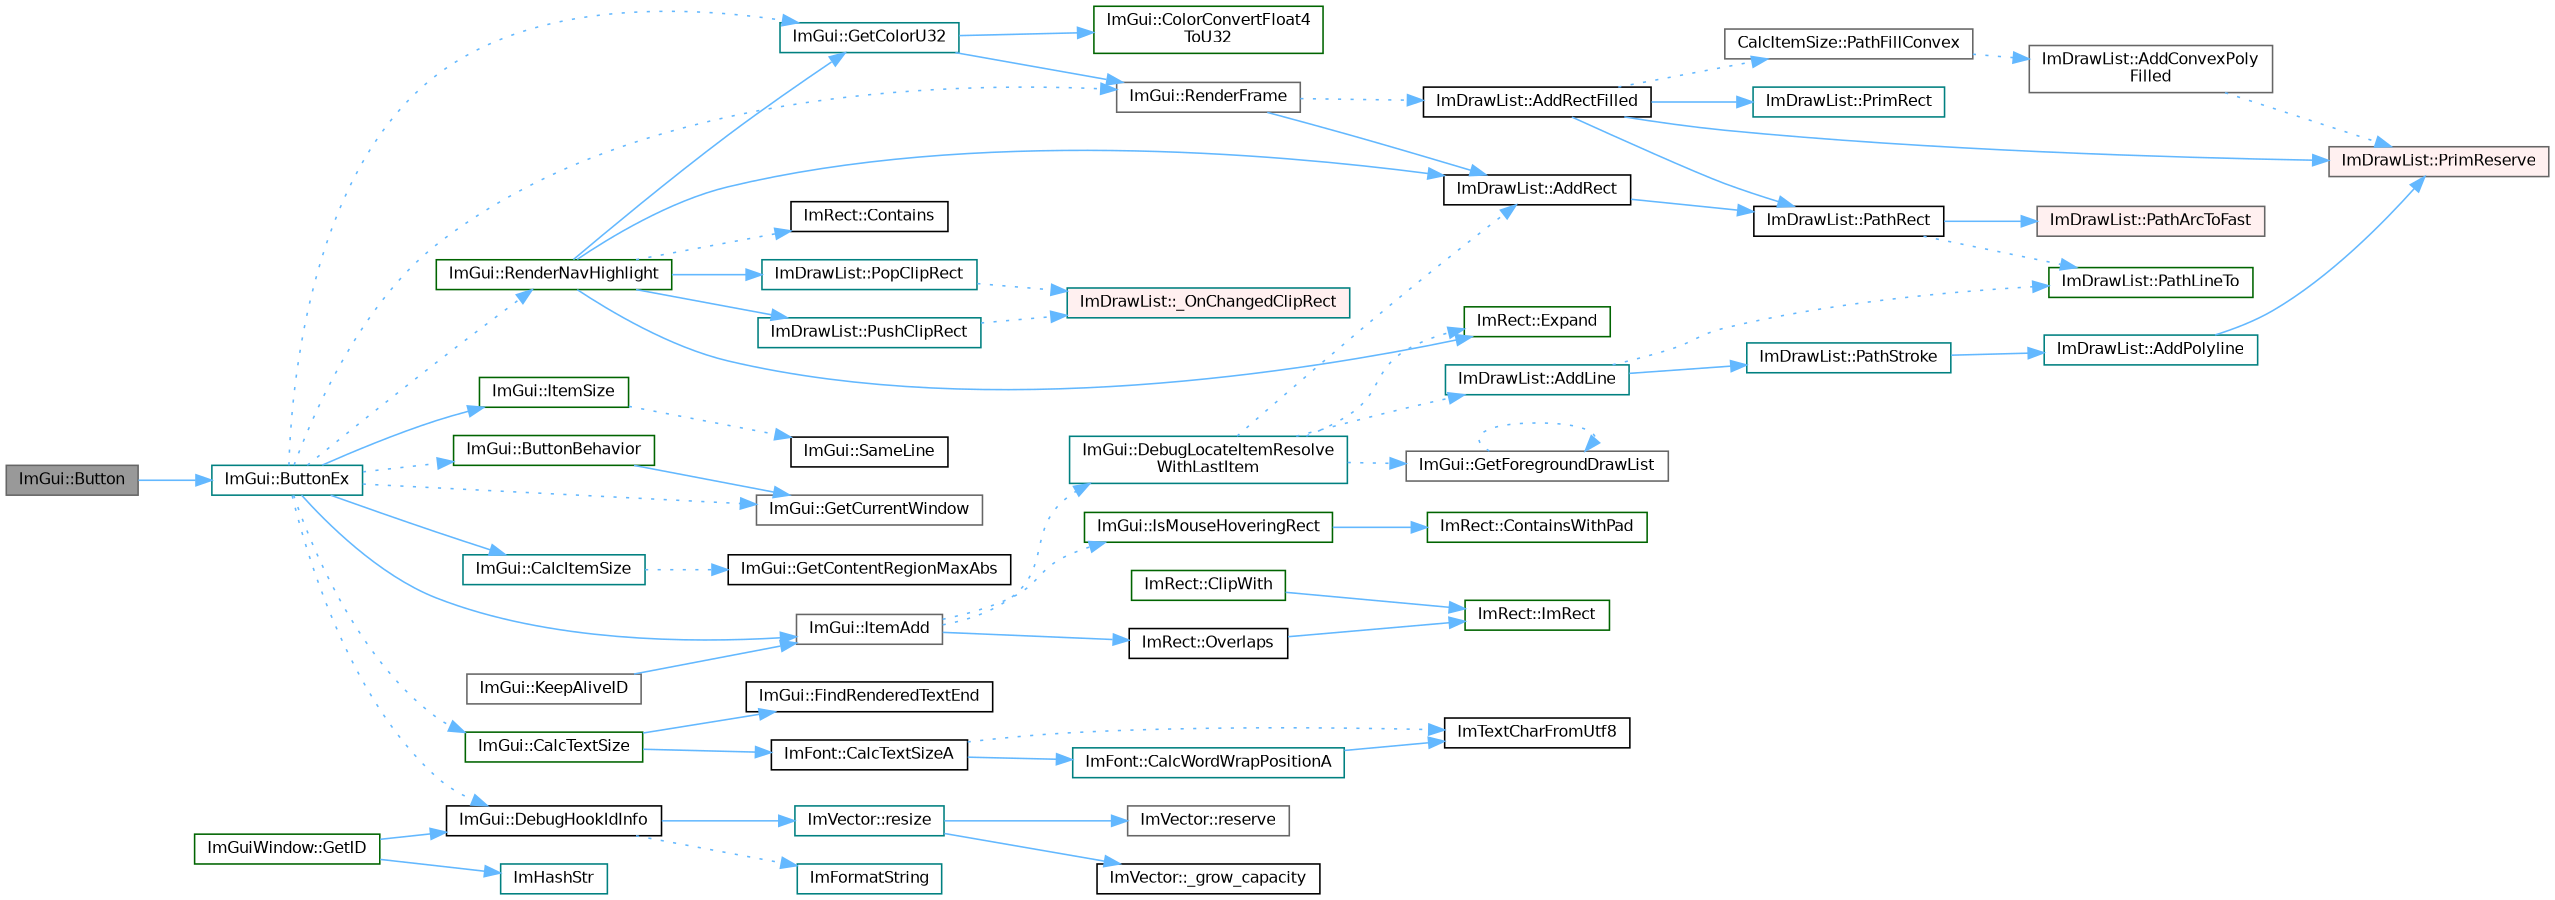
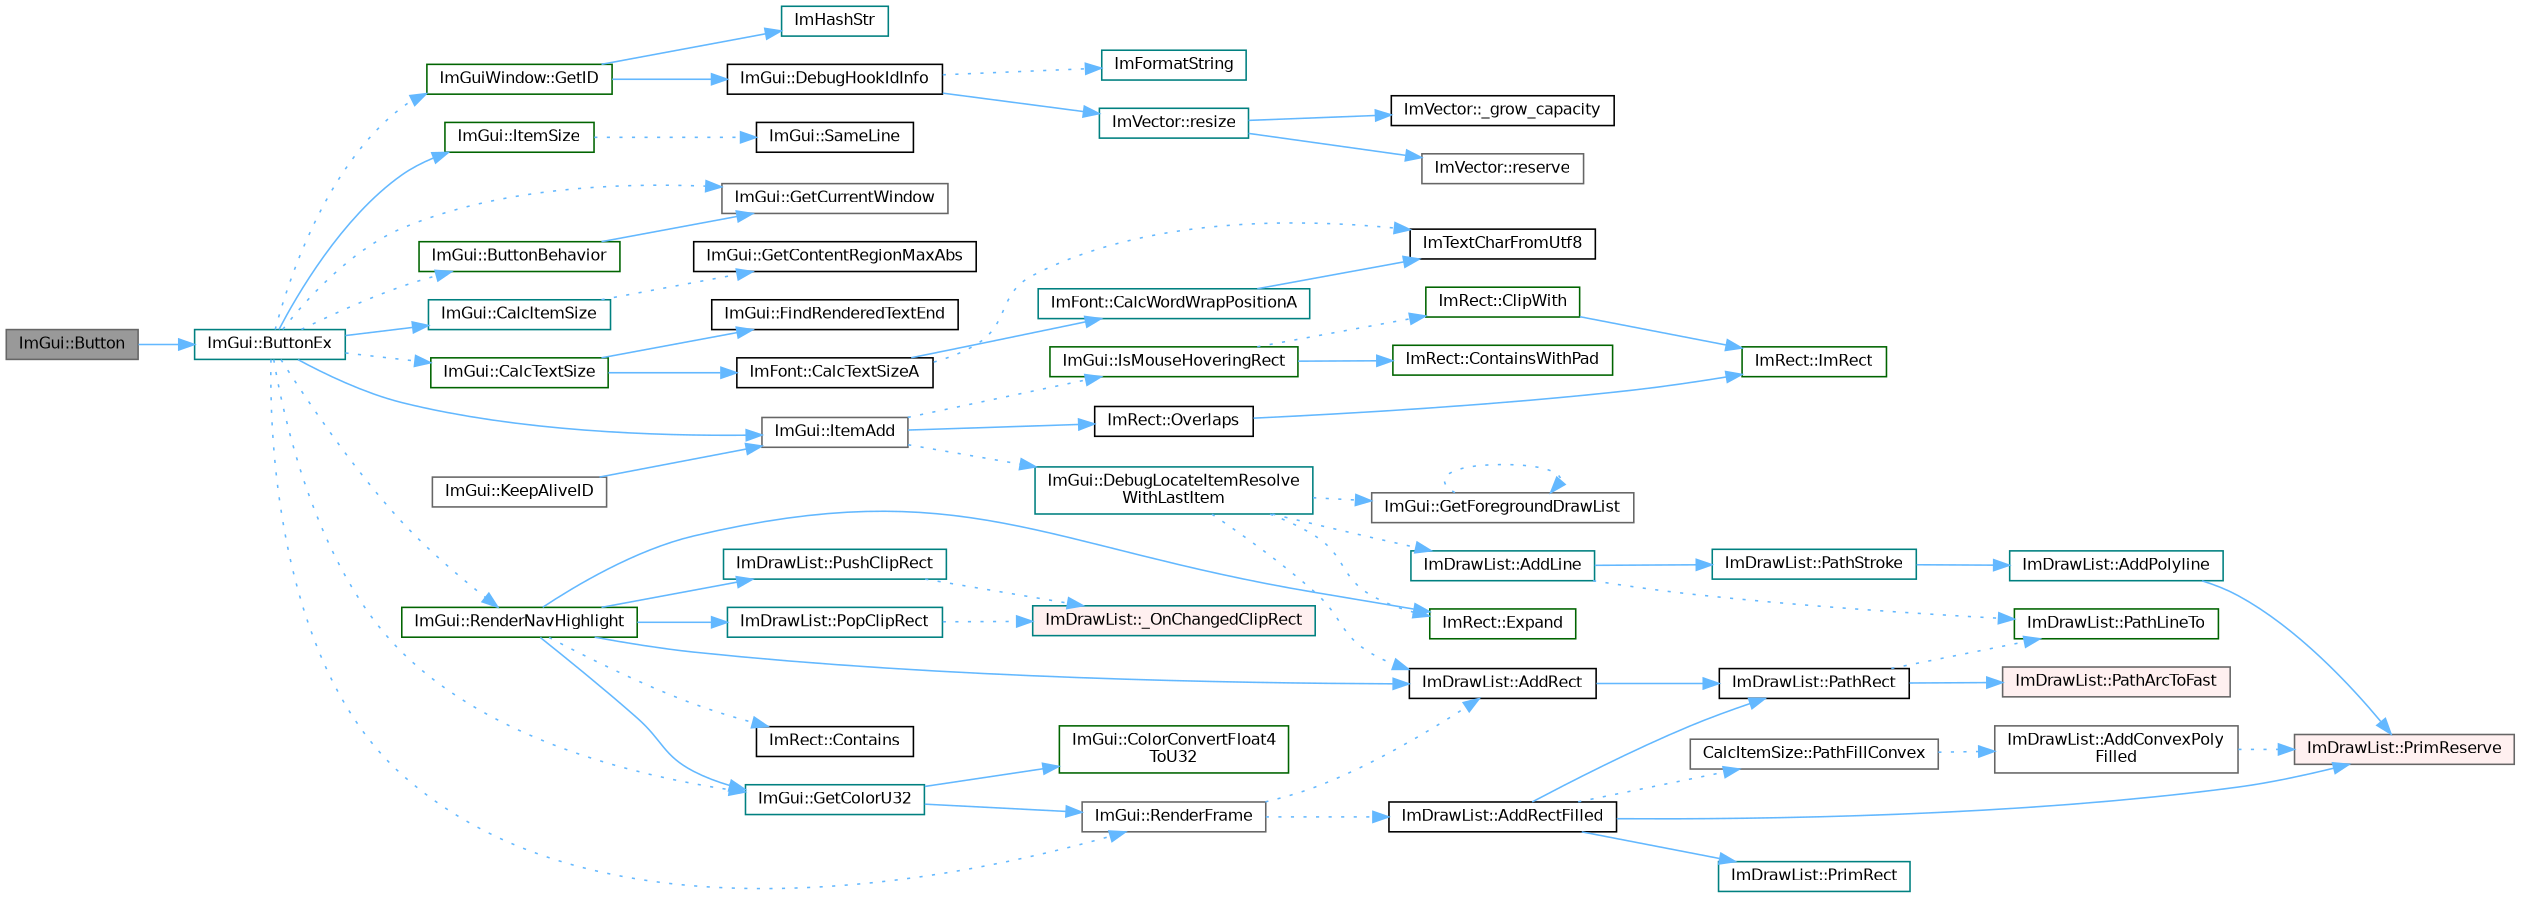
(1369, 141) -> (1370, 763)
none -> (1333, 333)
(355, 666) -> (325, 203)
